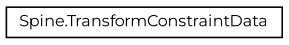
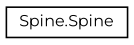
(144, 22) -> (67, 22)
